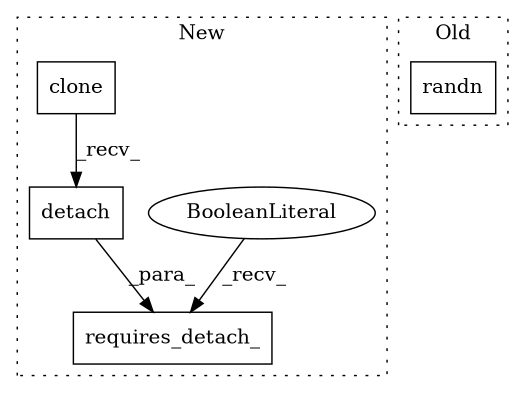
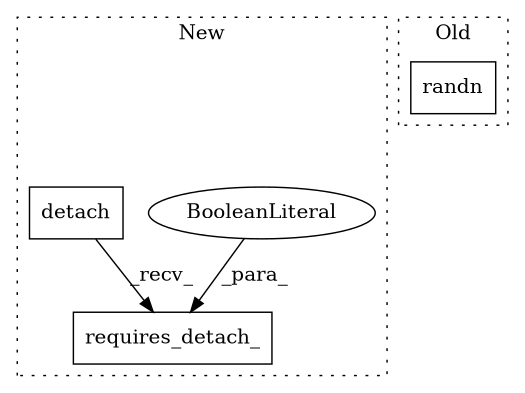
(76, 88) -> none
(162, 276) -> (162, 276)
(255, 276) -> (255, 276)
